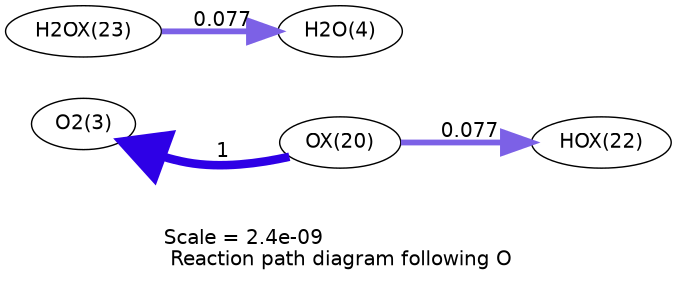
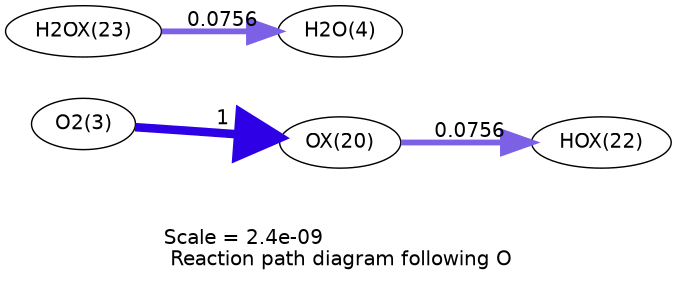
(220, 21) -> (220, 21)
(467, 132) -> (467, 132)
(226, 165) -> (186, 131)
